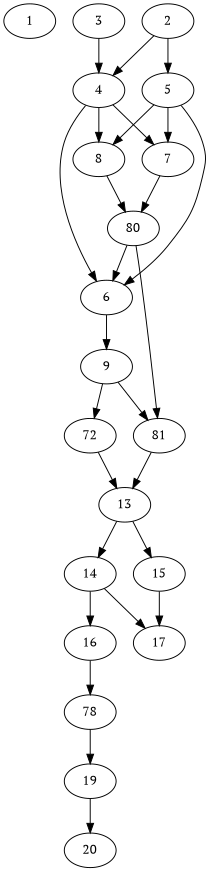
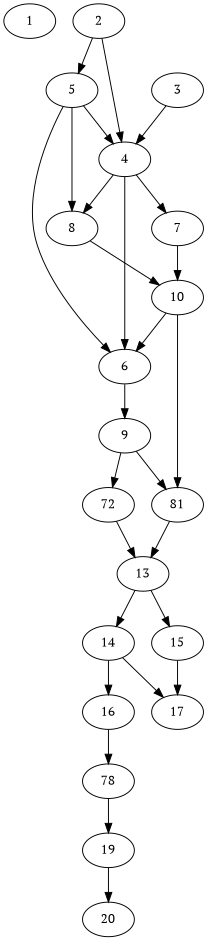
(168, 120) -> (95, 121)
(133, 228) -> (178, 298)
